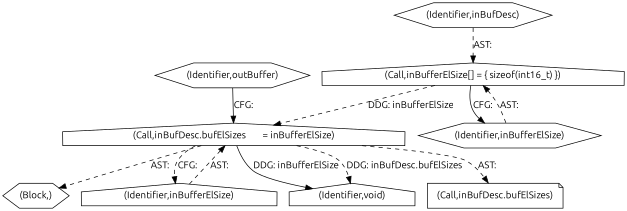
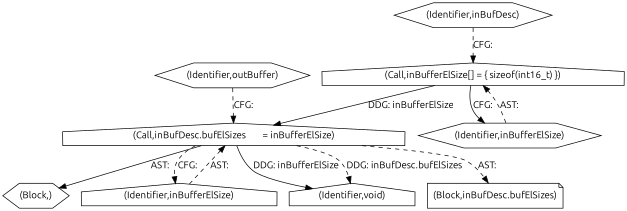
(484, 45) -> (484, 45)
(233, 102) -> (233, 102)
(358, 104) -> (358, 104)
(134, 166) -> (134, 166)
(495, 196) -> (495, 196)
